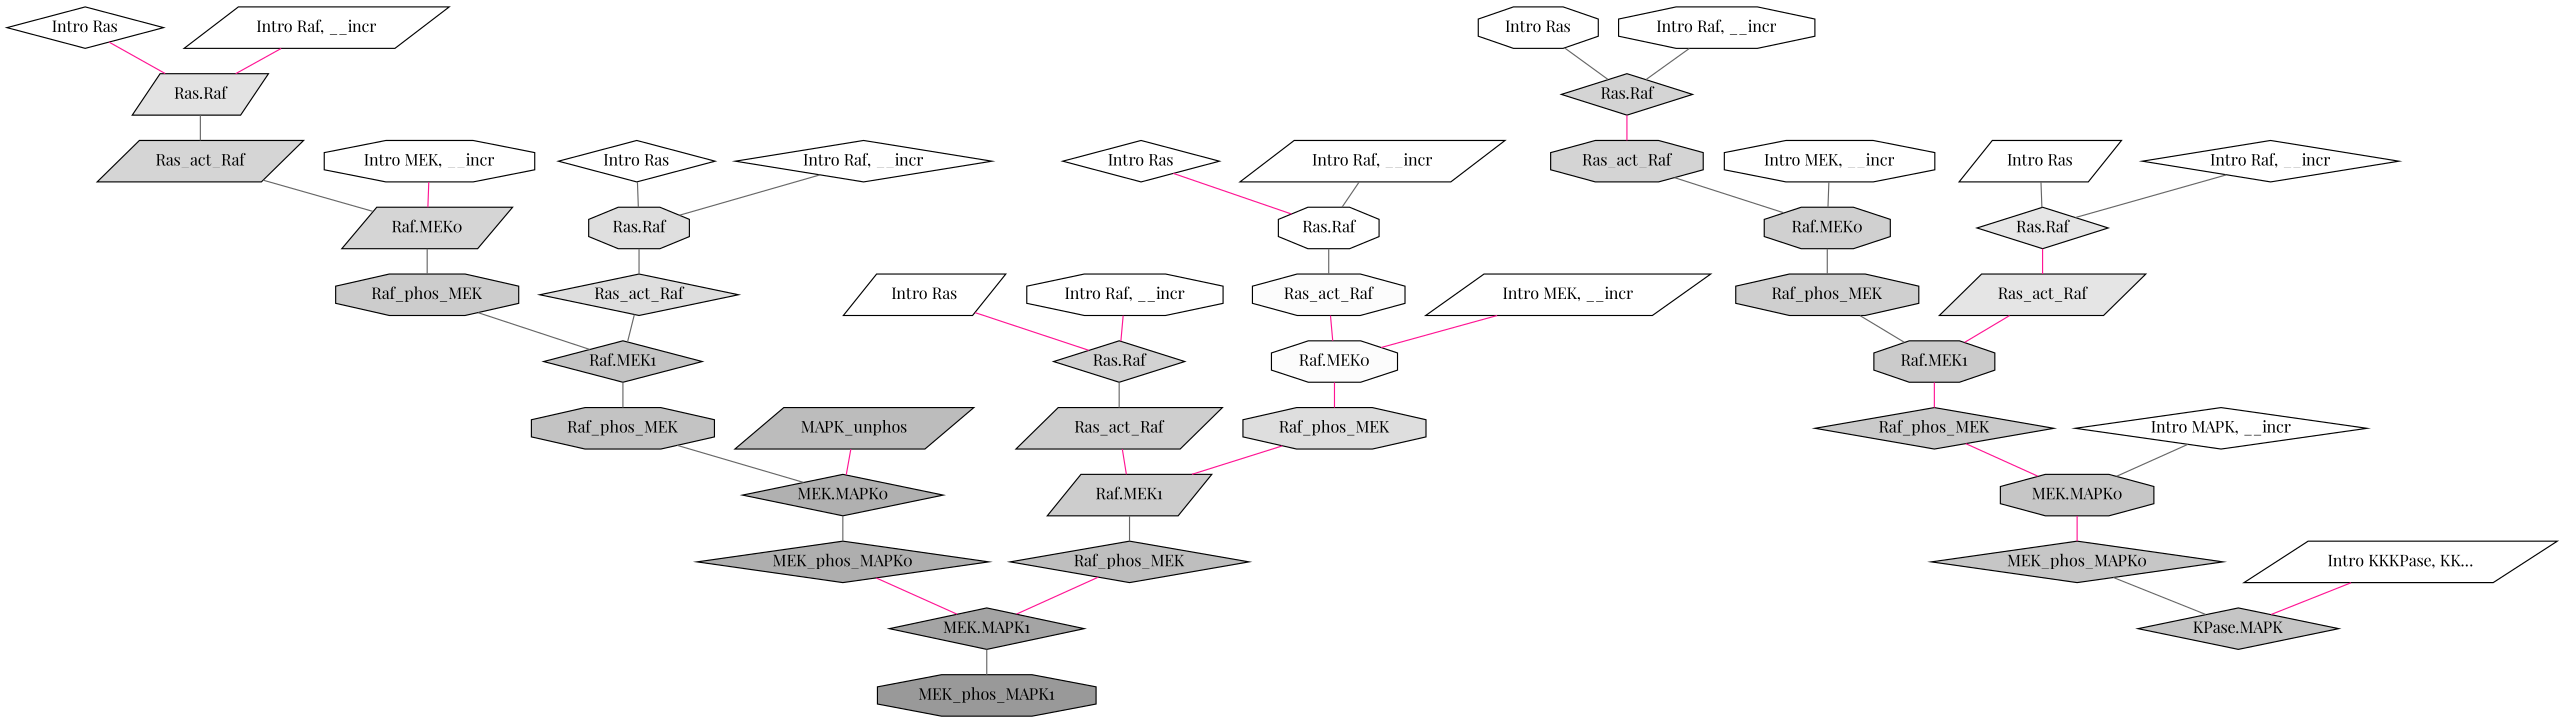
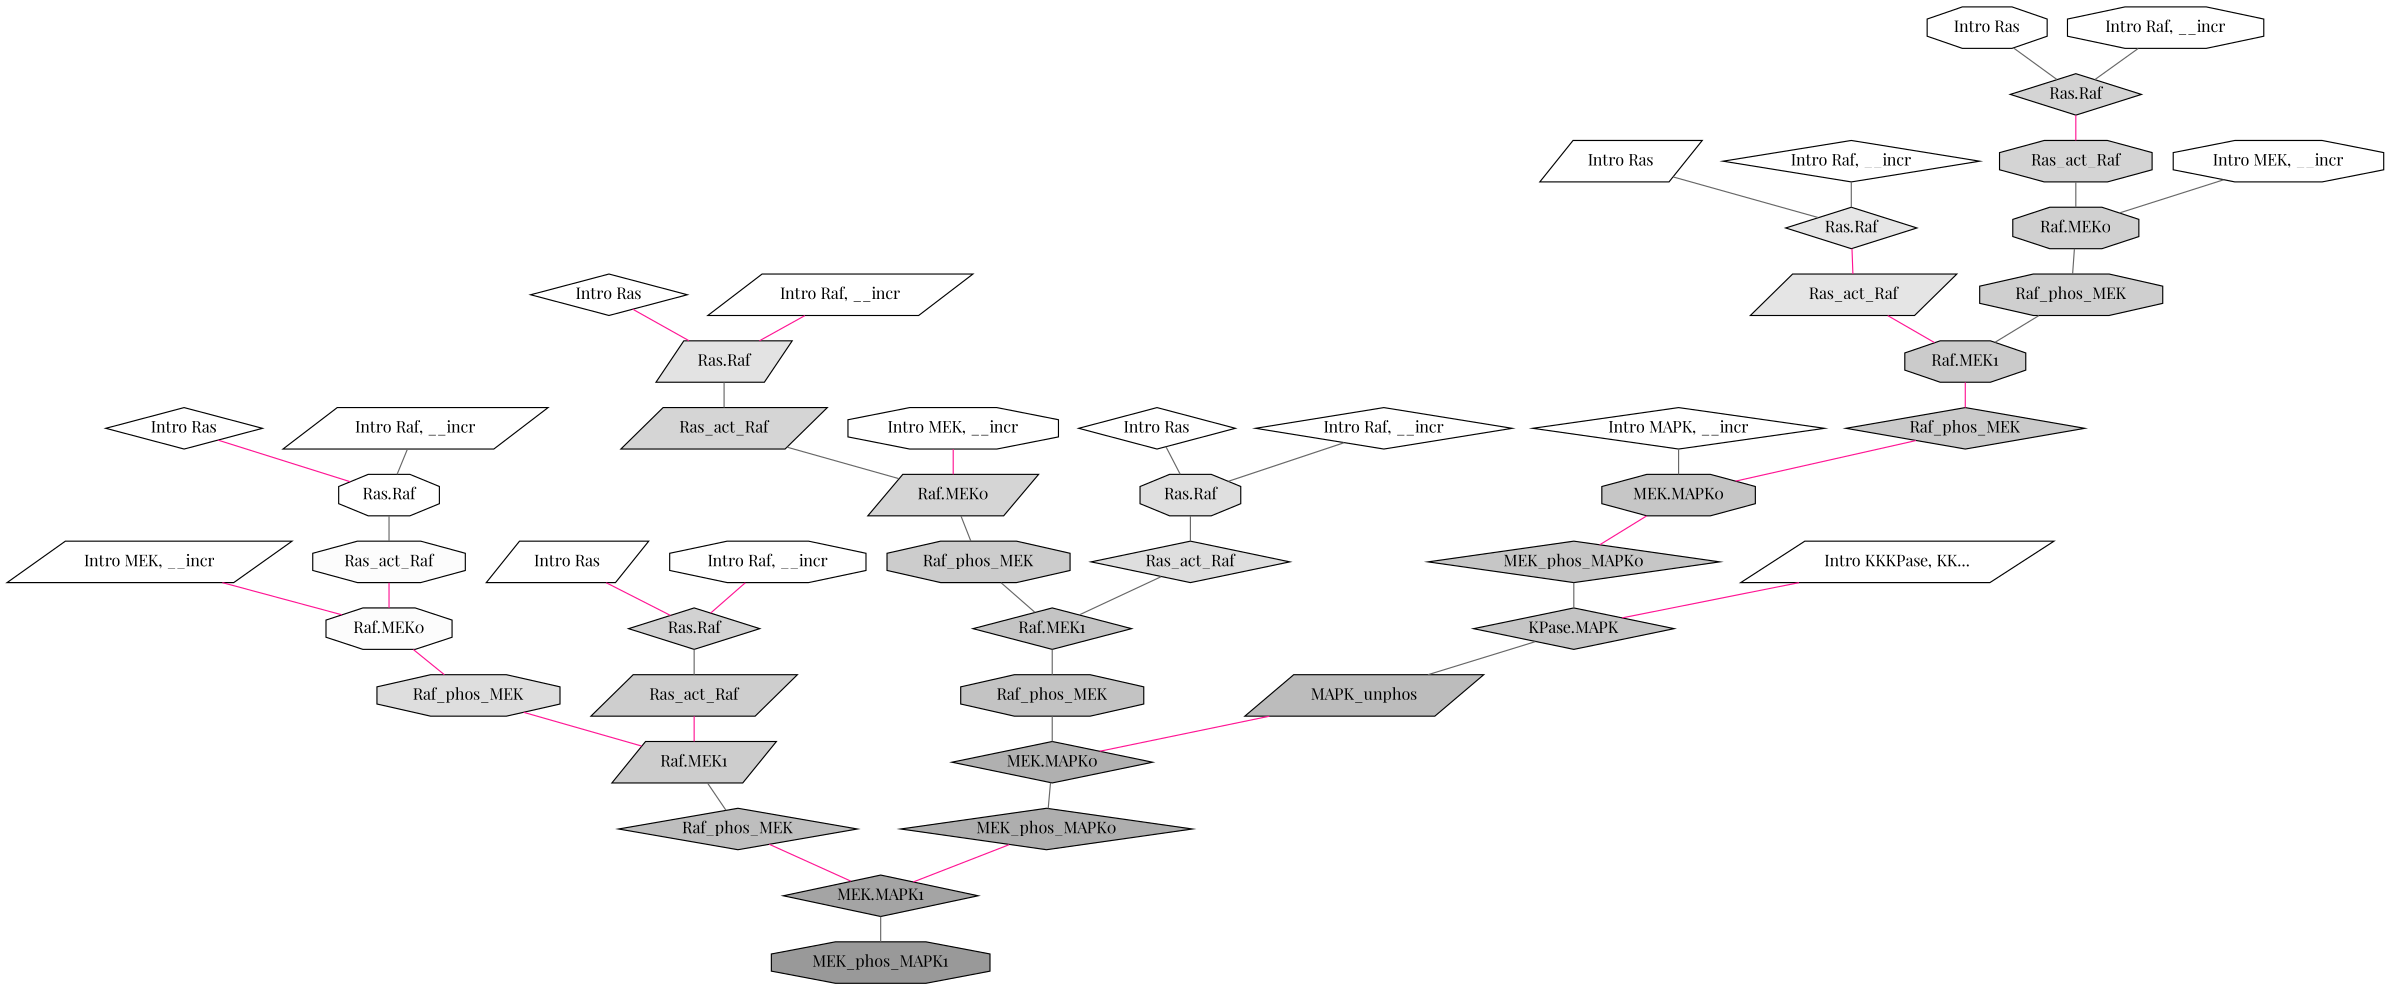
none -> (1482, 658)
